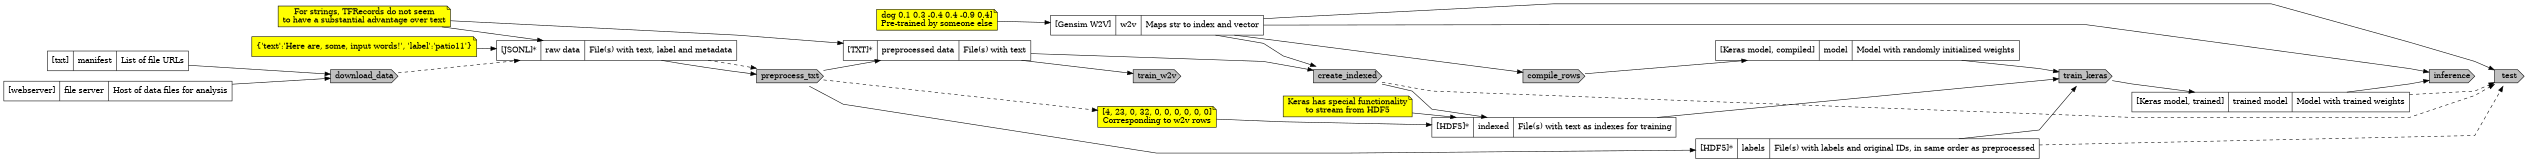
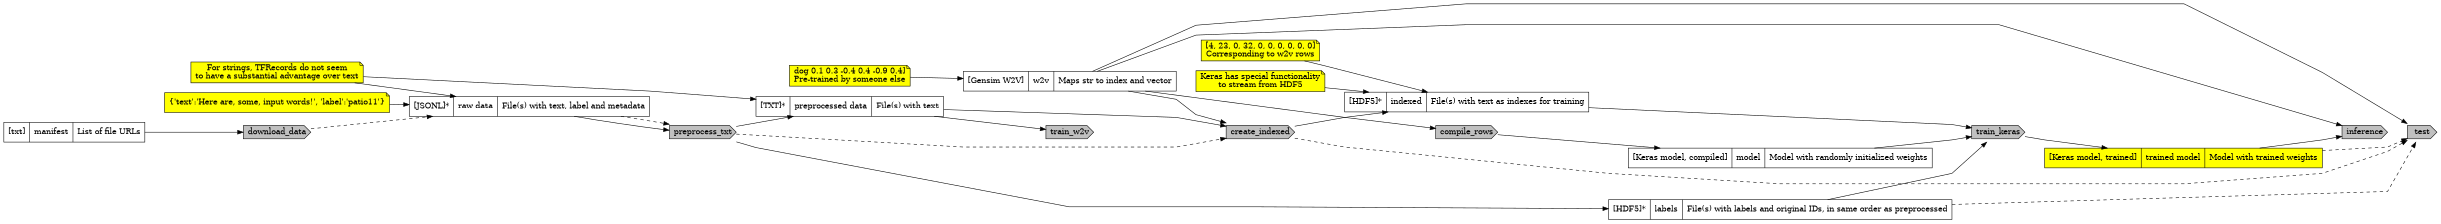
(118, 91) -> none
(958, 95) -> (979, 147)
(2271, 102) -> (2183, 158)
